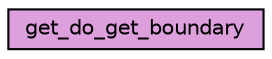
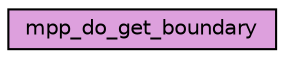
(136, 29) -> (142, 29)
